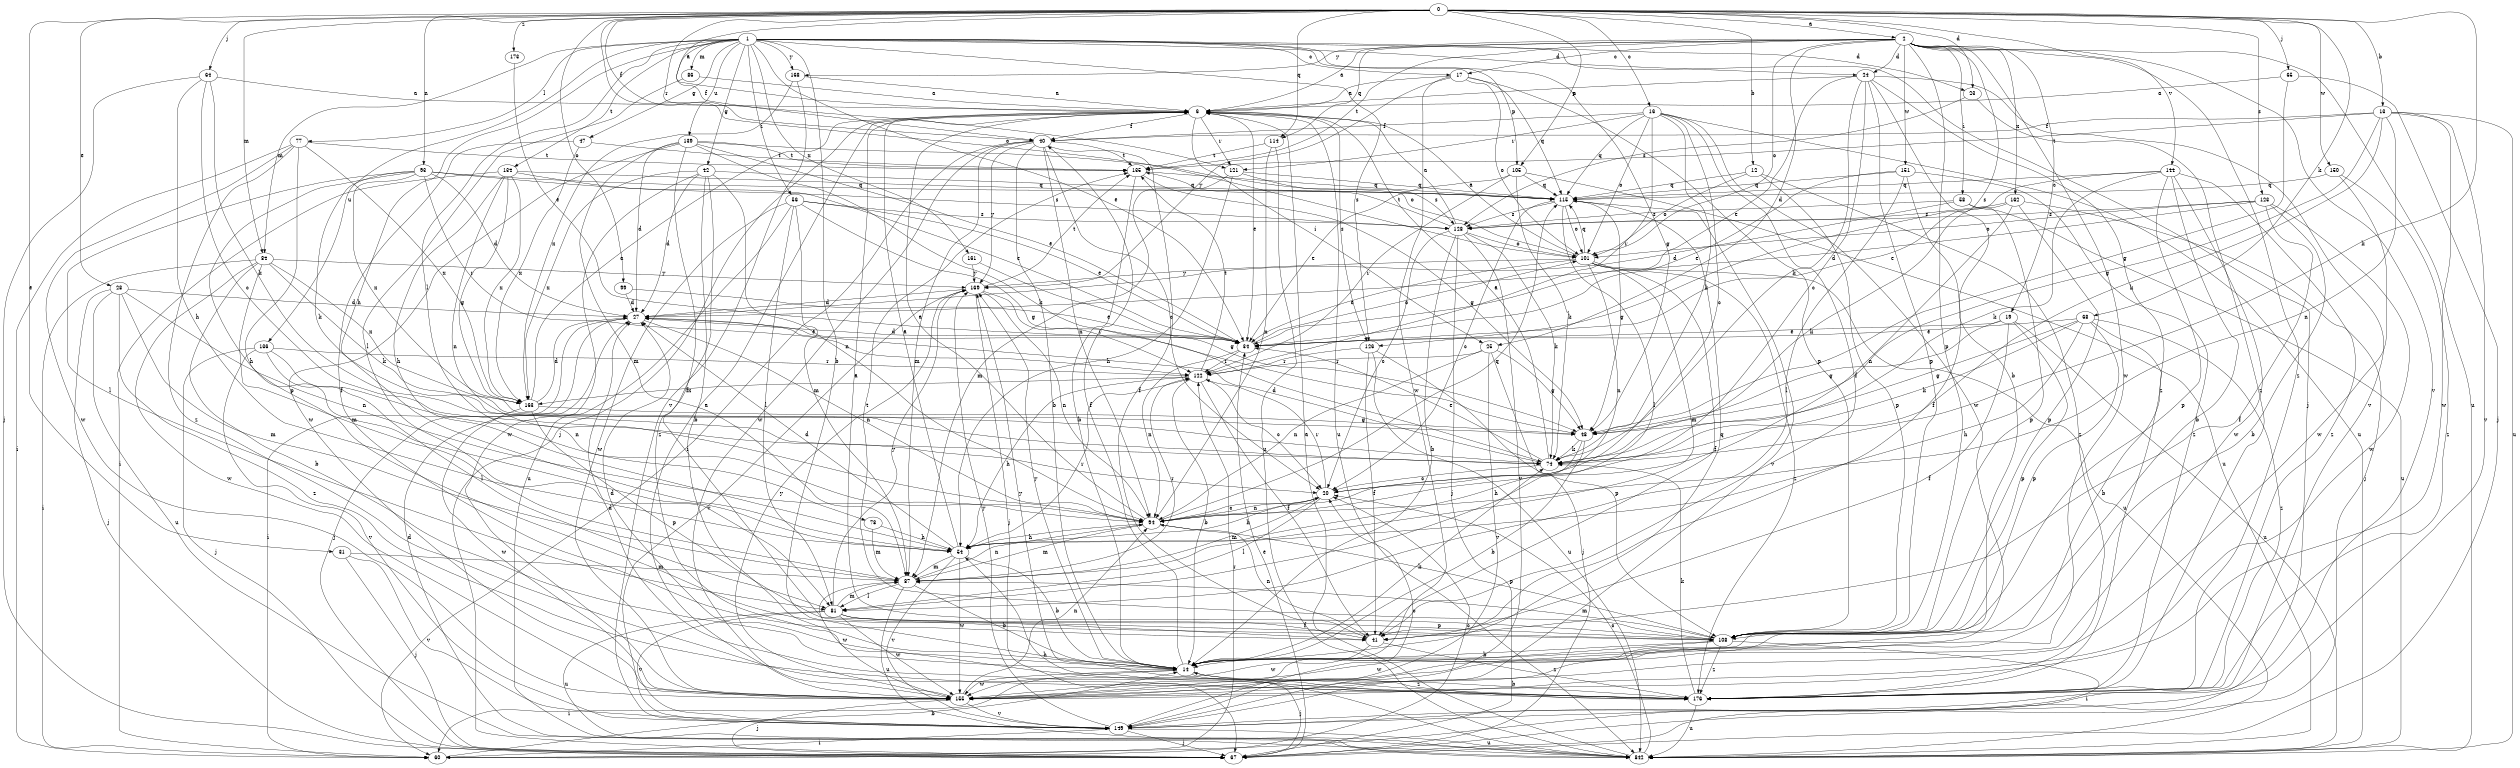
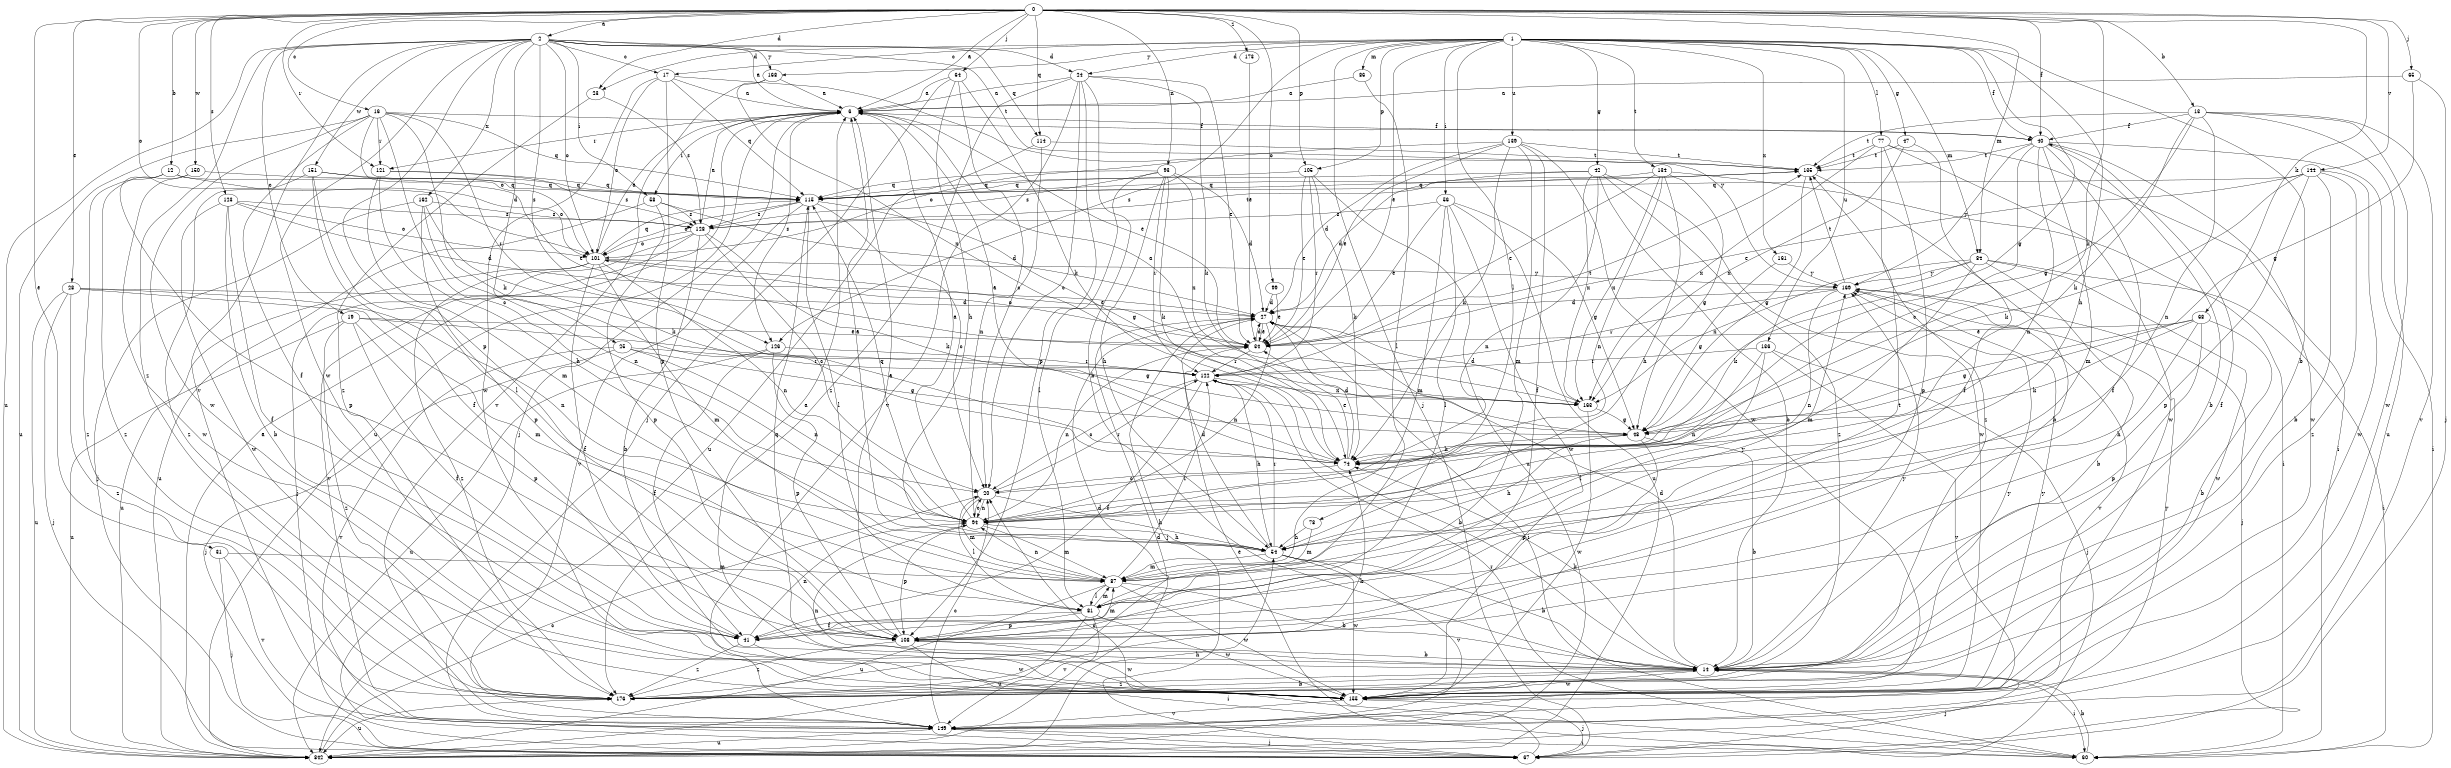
(1320, 239) -> (720, 130)
(1117, 626) -> (1322, 587)
(2224, 671) -> (394, 566)
